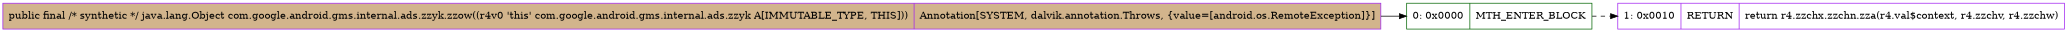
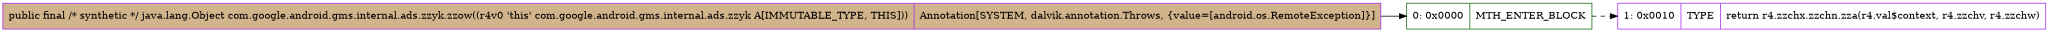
(1710, 16) -> (1701, 16)
